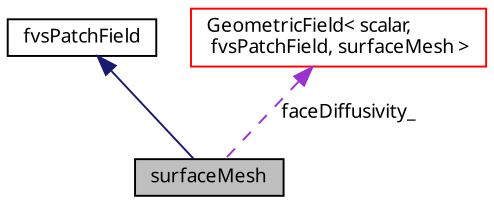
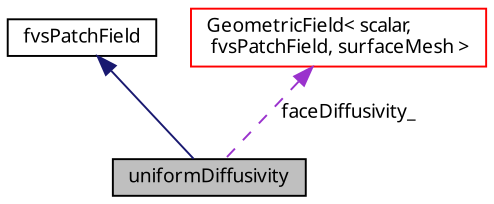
(209, 177) -> (209, 177)
